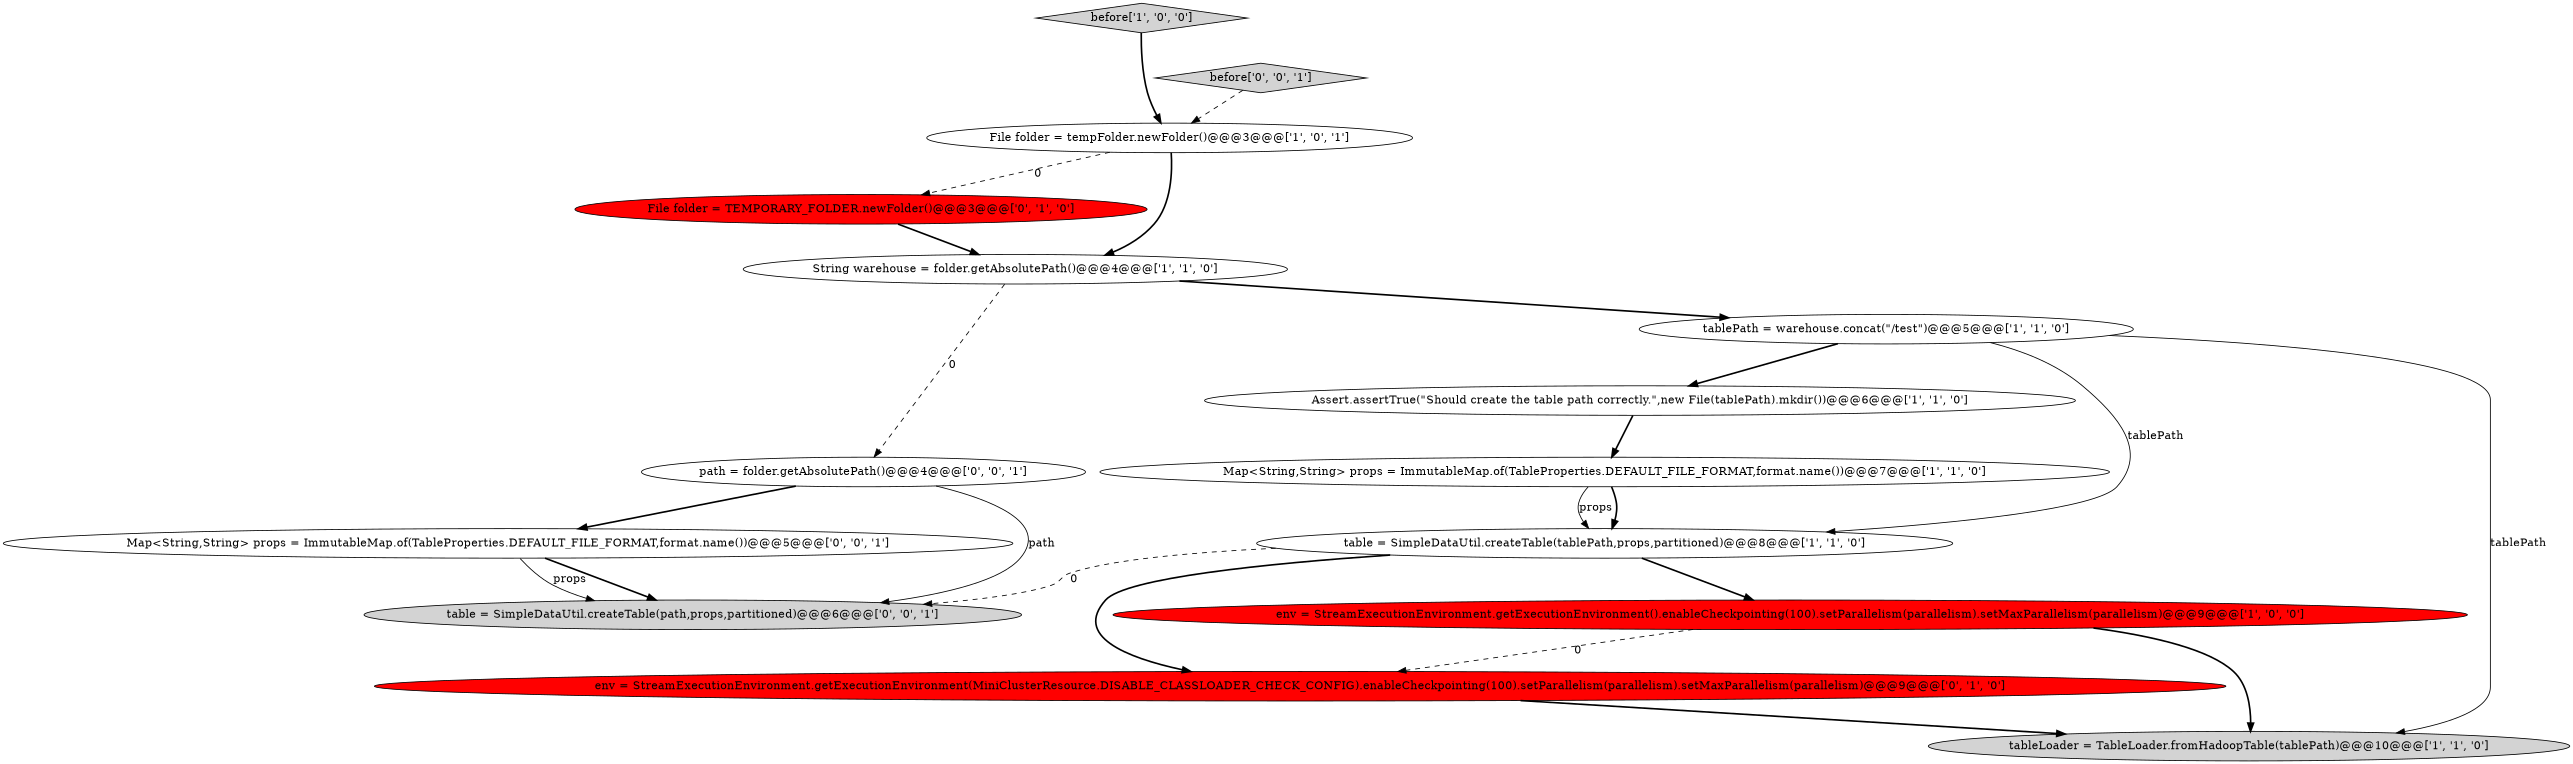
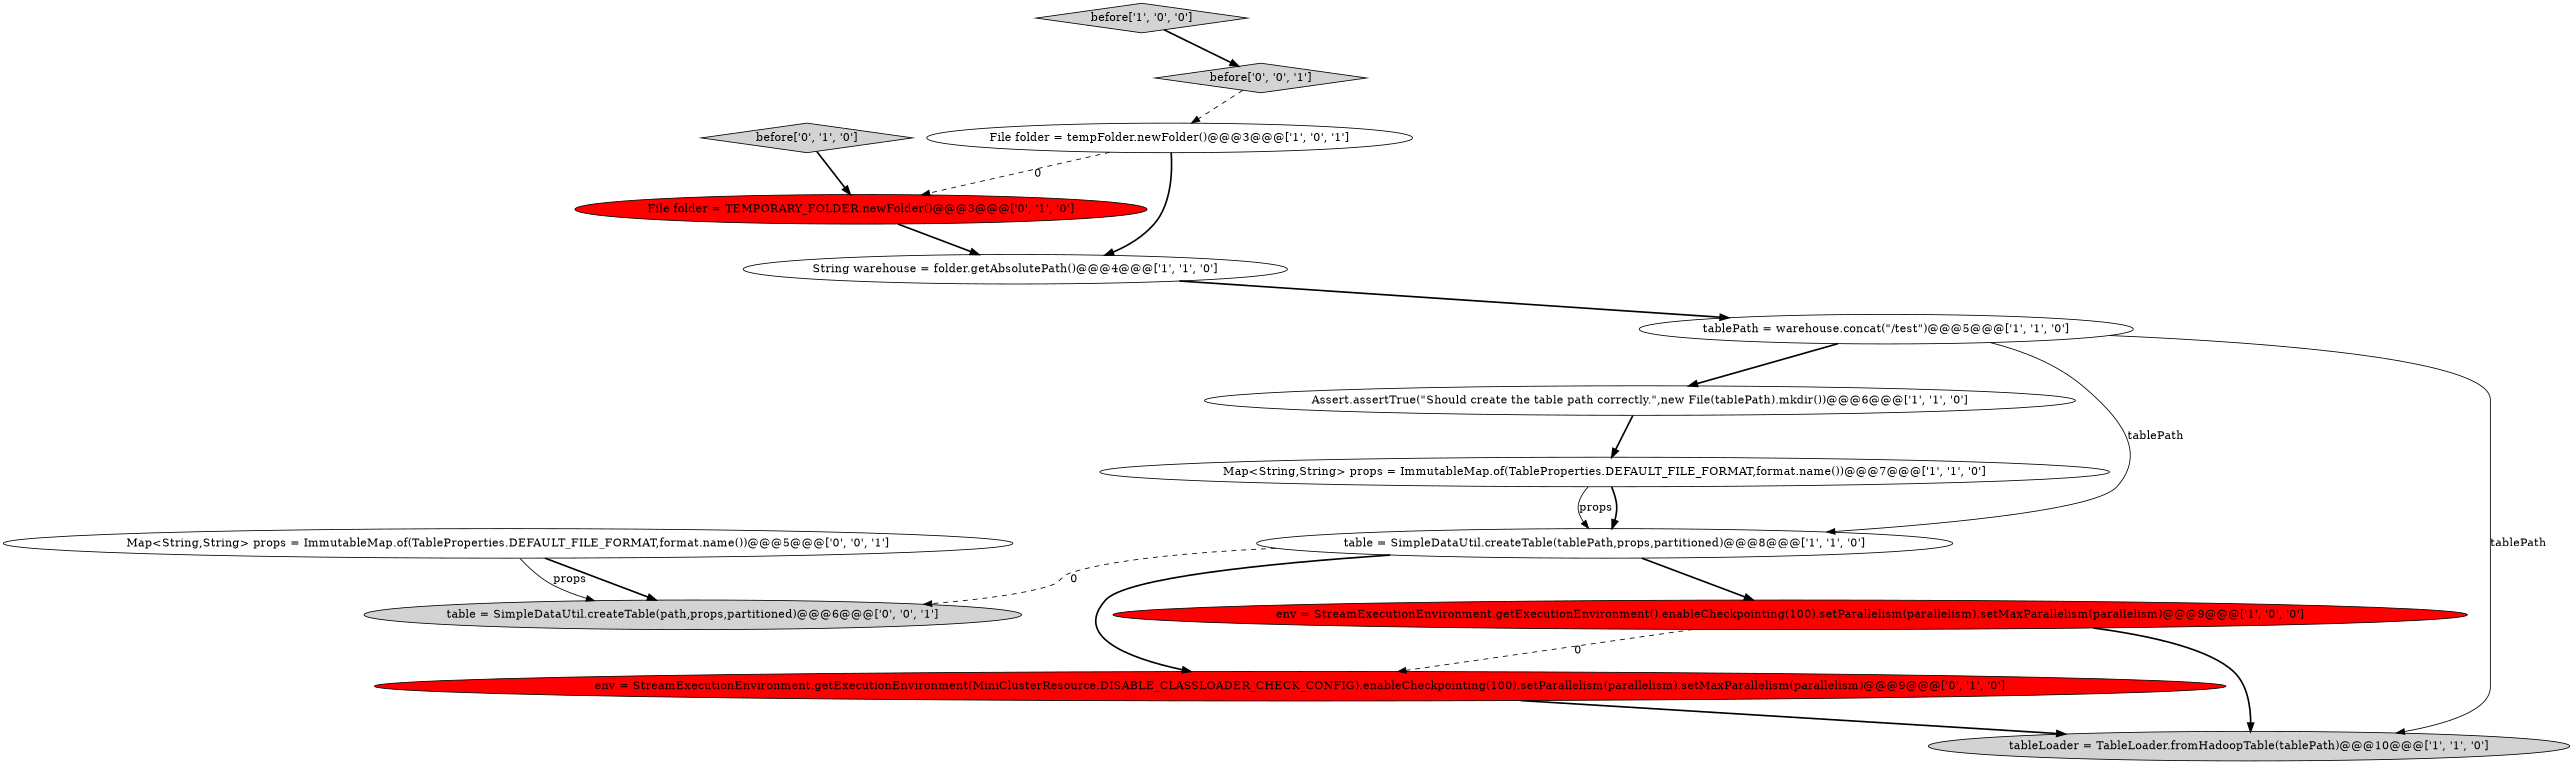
(1144, 75) -> (1198, 46)
none -> (807, 138)
(864, 472) -> none
